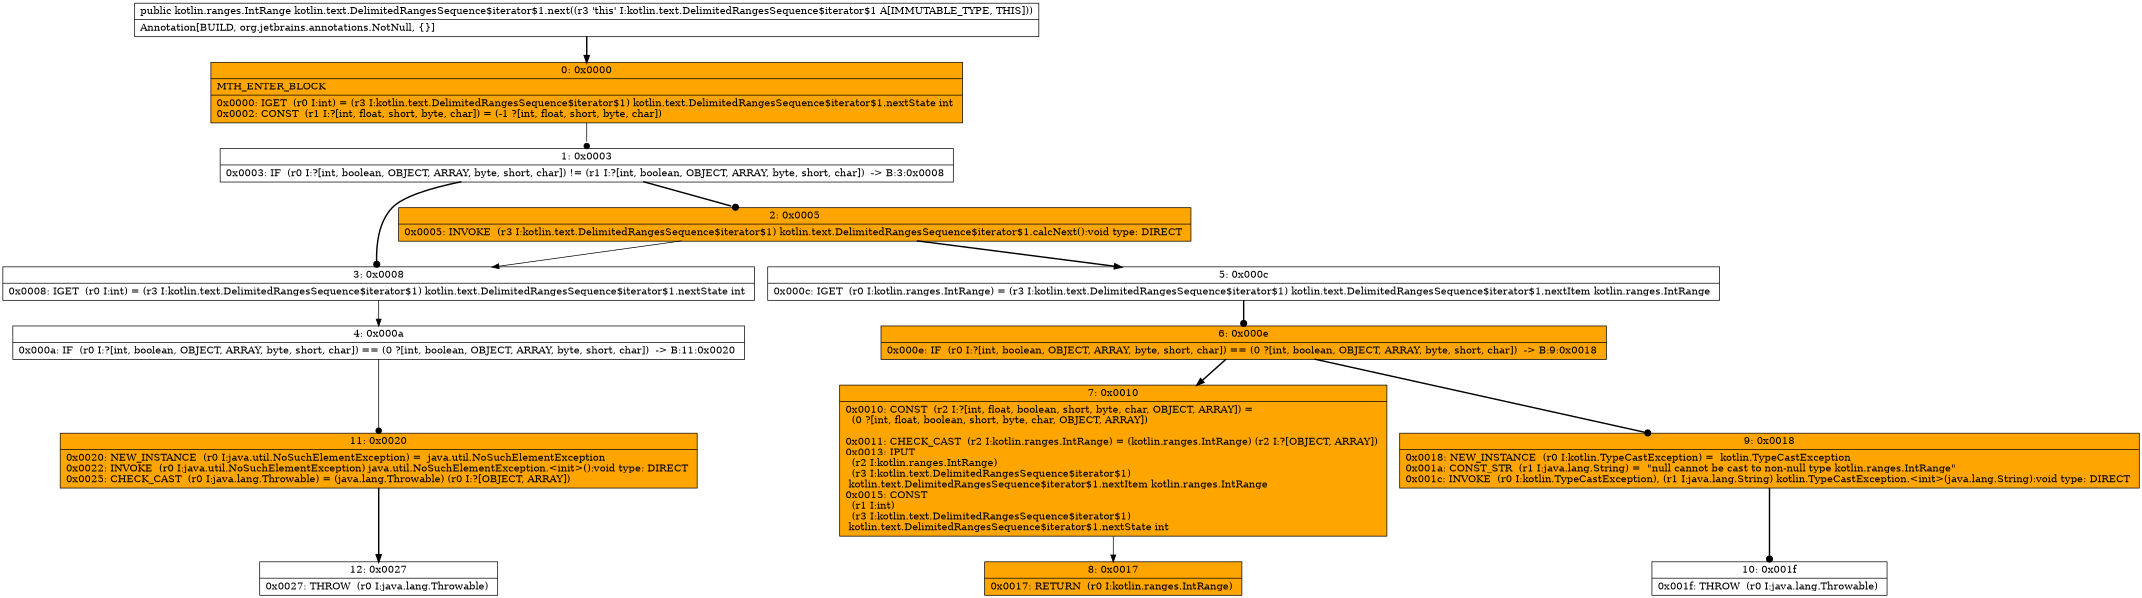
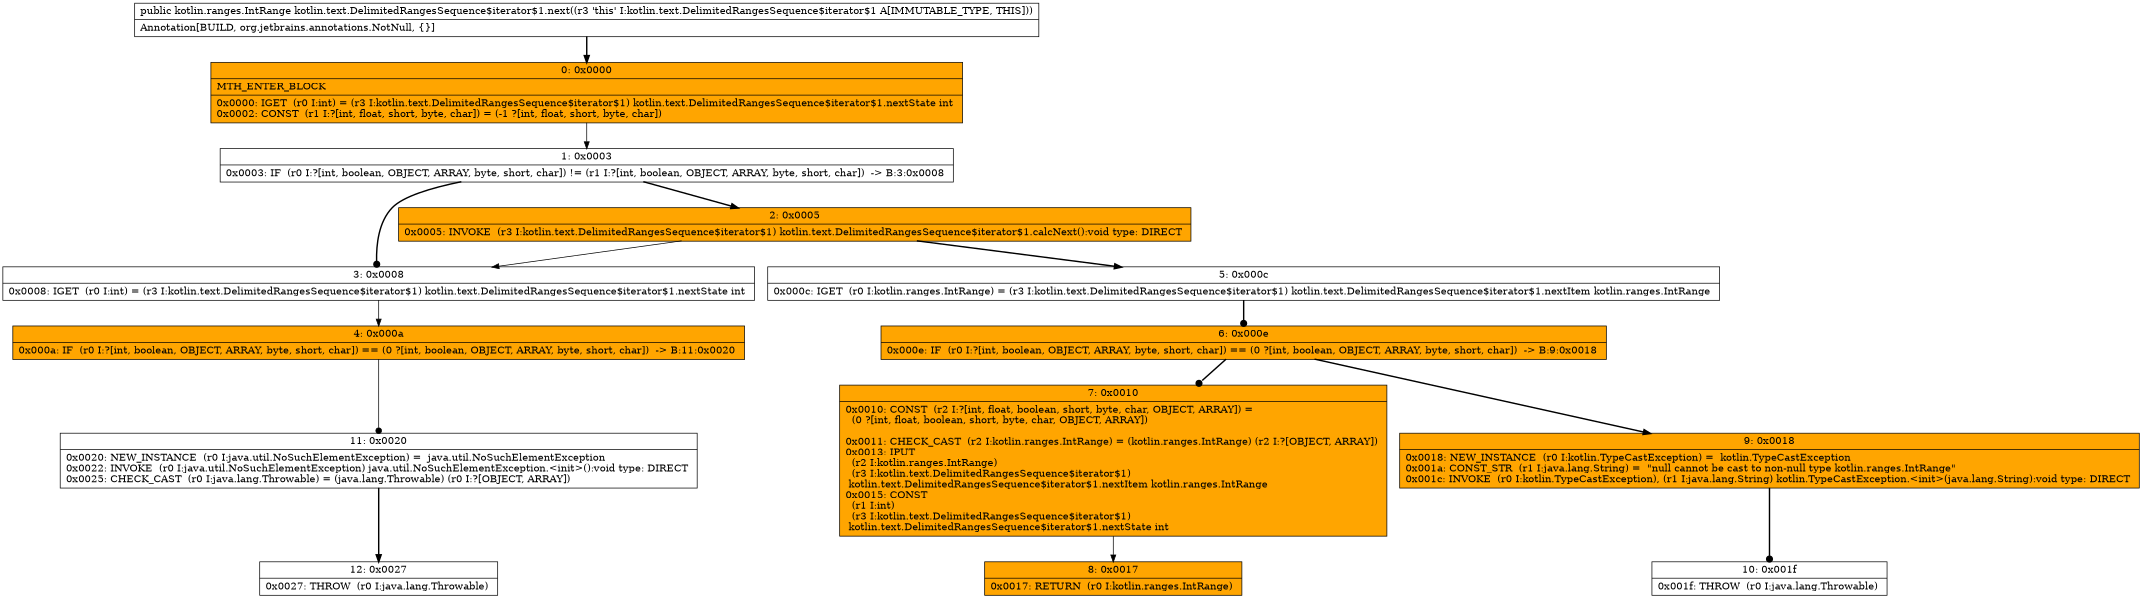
(587, 132) -> (587, 132)
(687, 194) -> (687, 194)
(379, 343) -> (379, 343)
(1214, 370) -> (1214, 370)
(1480, 396) -> (1480, 396)
(379, 461) -> (379, 461)
